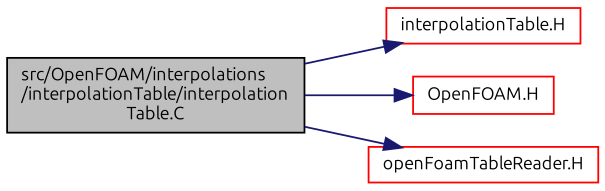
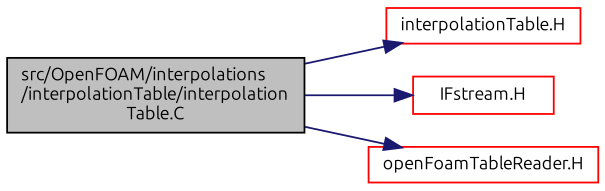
(483, 95) -> (483, 95)
